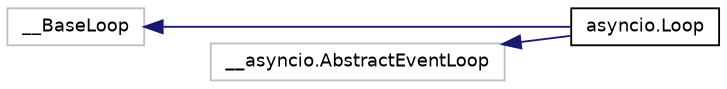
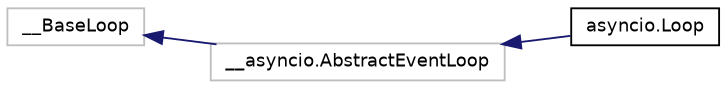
(367, 27) -> (190, 41)
